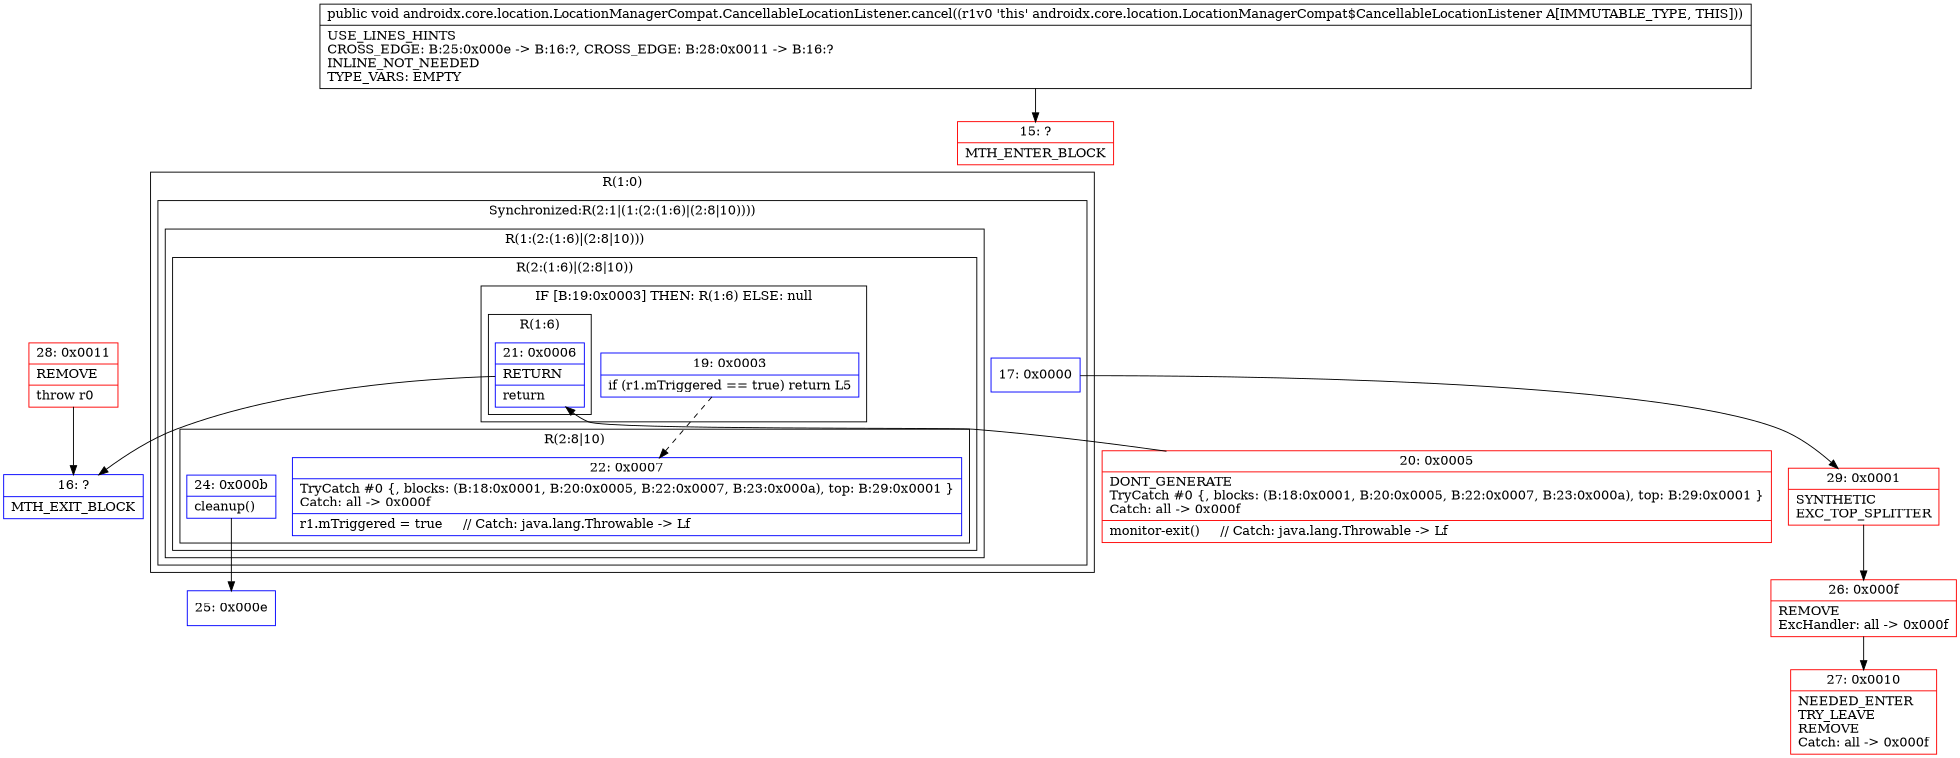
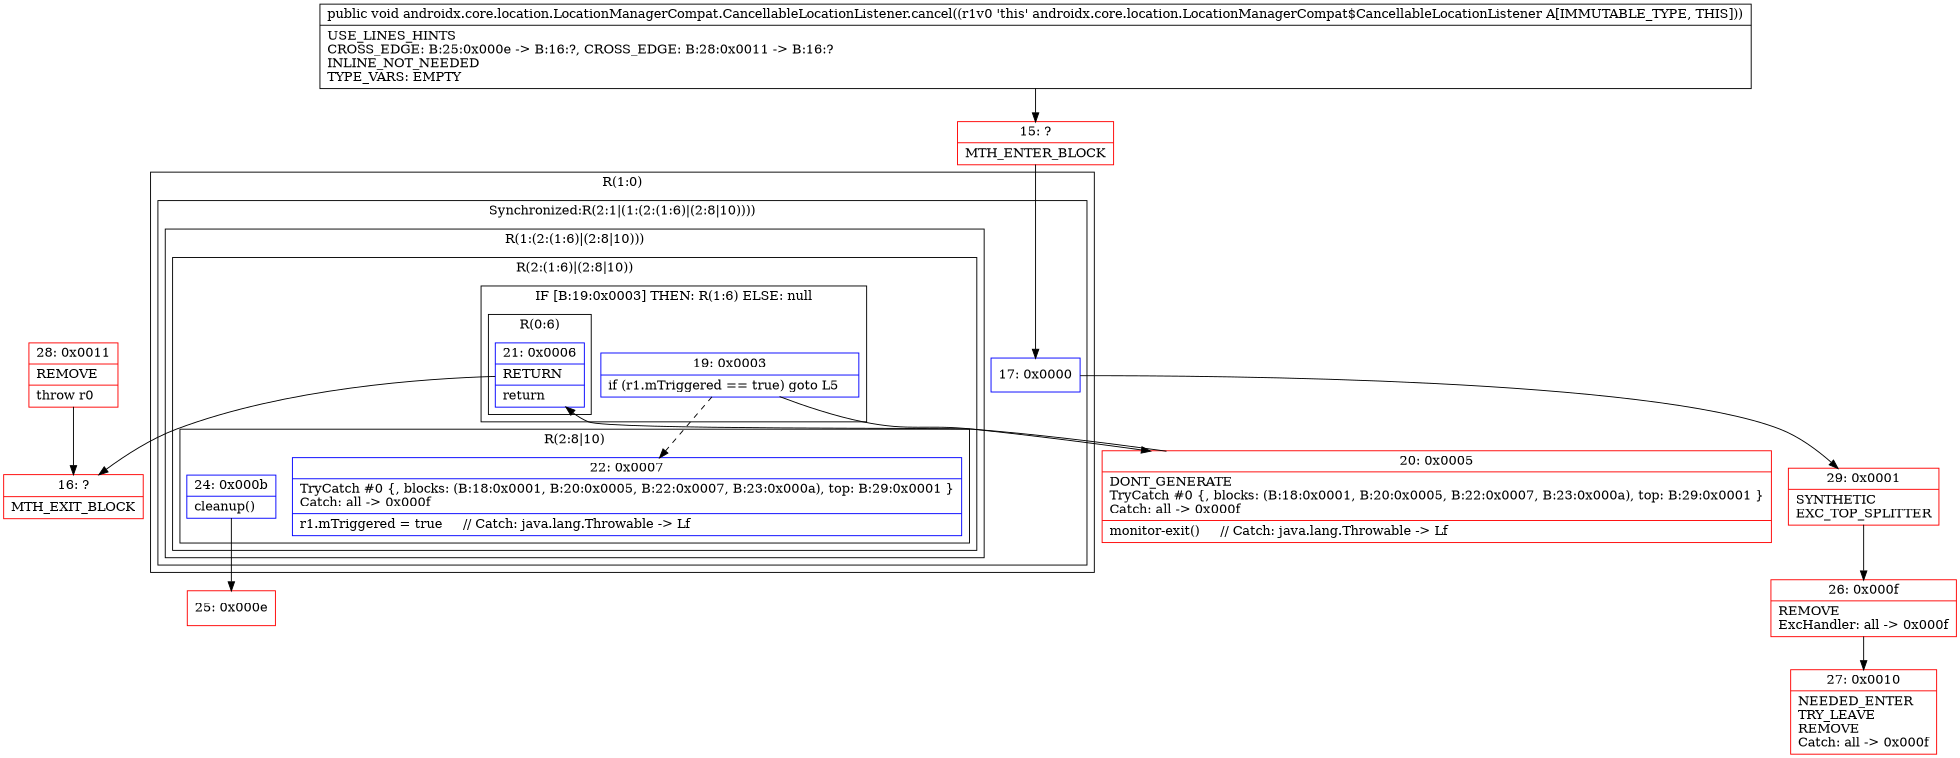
none -> (1036, 257)
(540, 325) -> (540, 325)
(730, 386) -> (723, 386)
none -> (959, 428)
(73, 497) -> (73, 497)
(231, 608) -> (231, 608)
